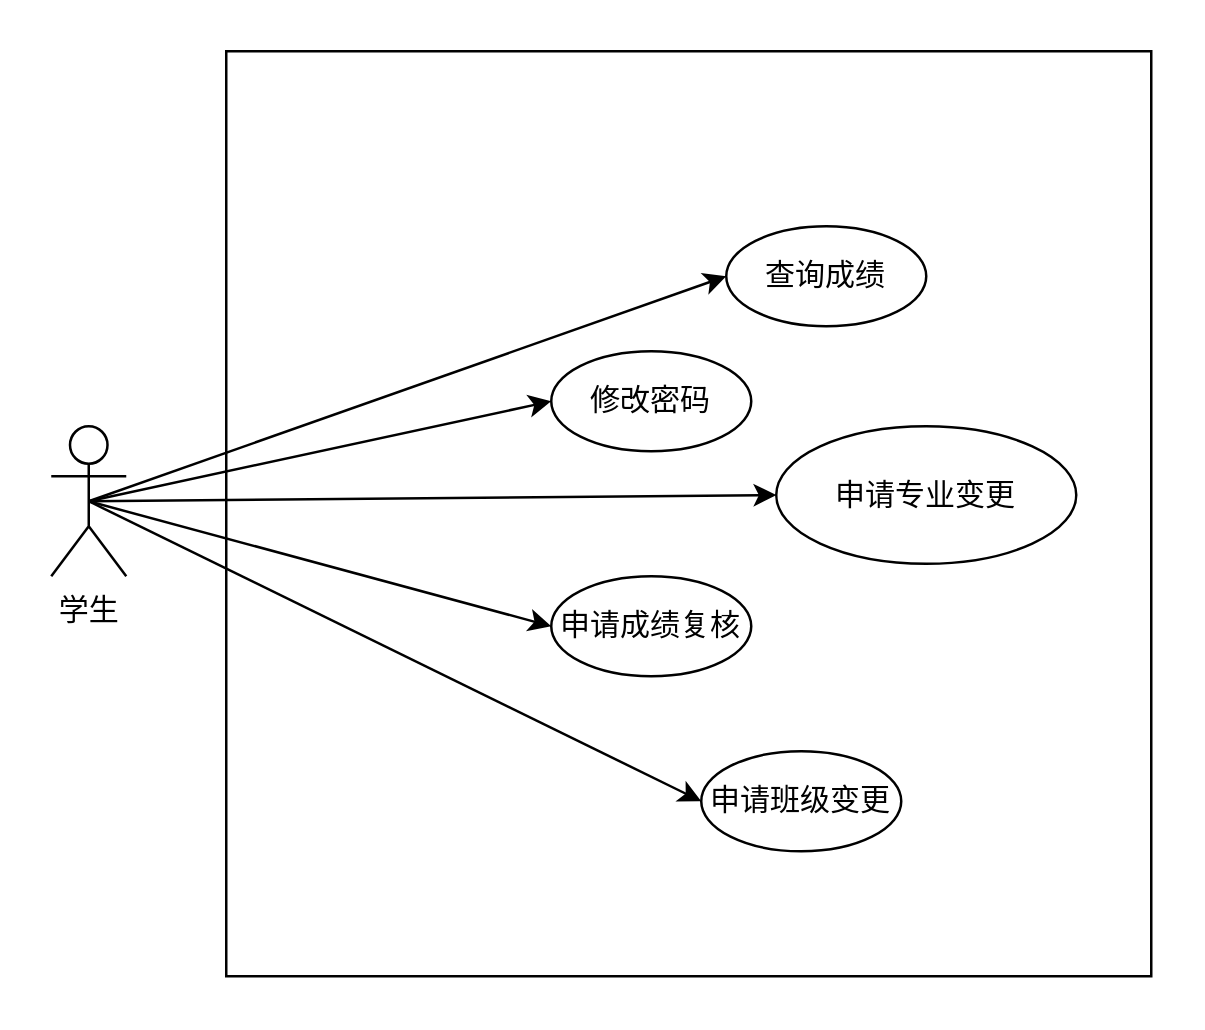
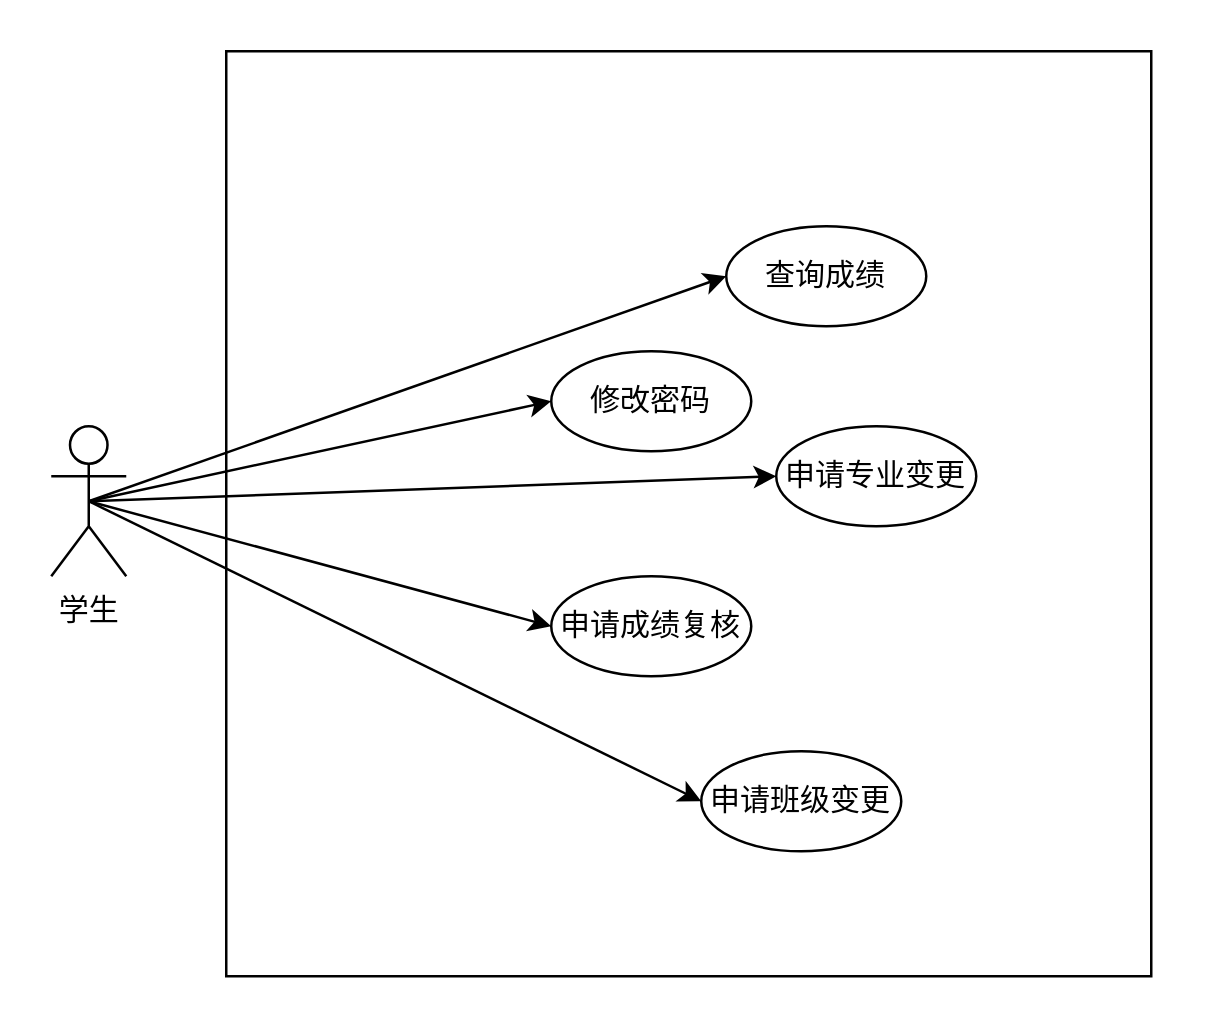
(926, 495) -> (876, 476)
